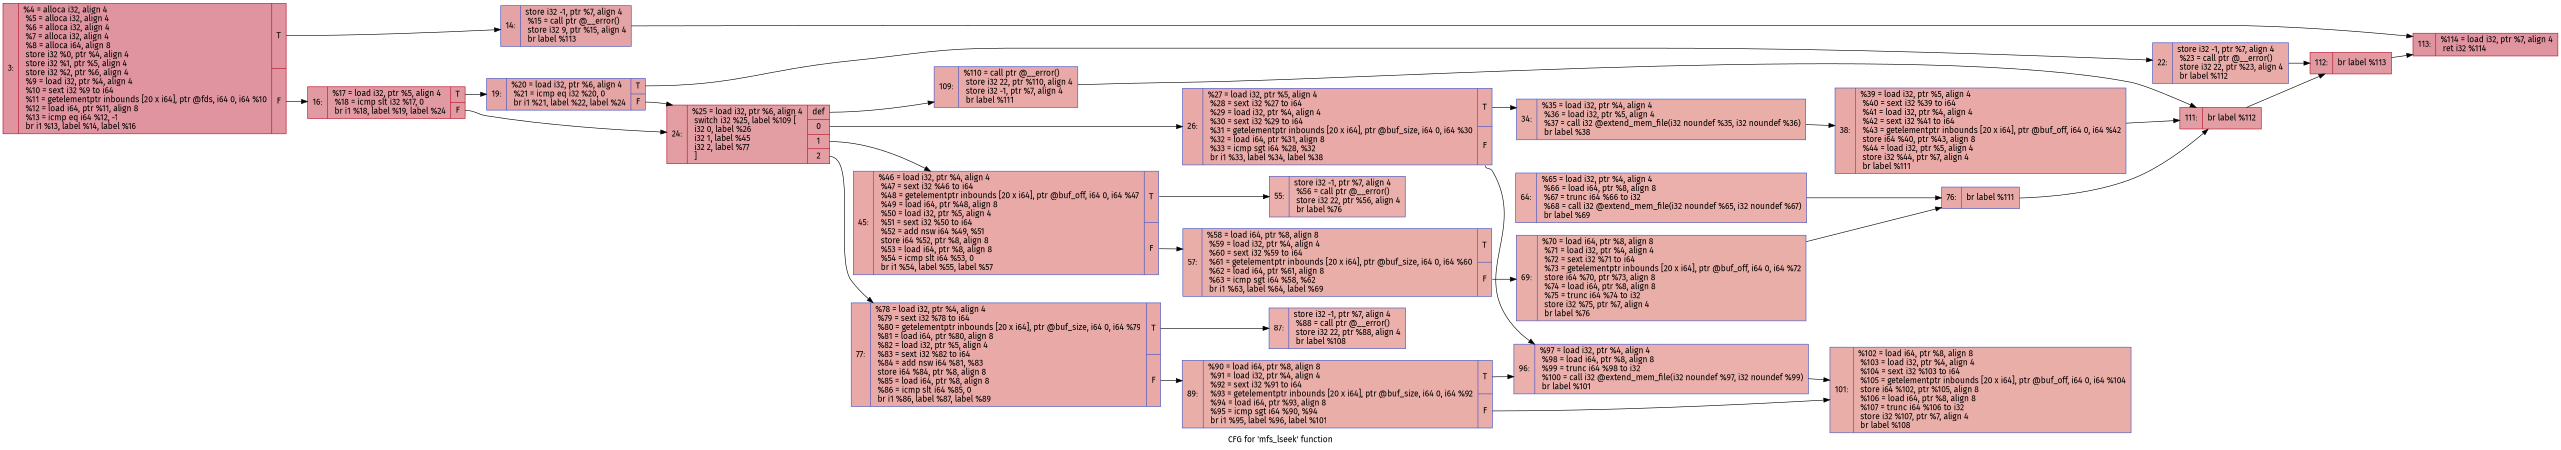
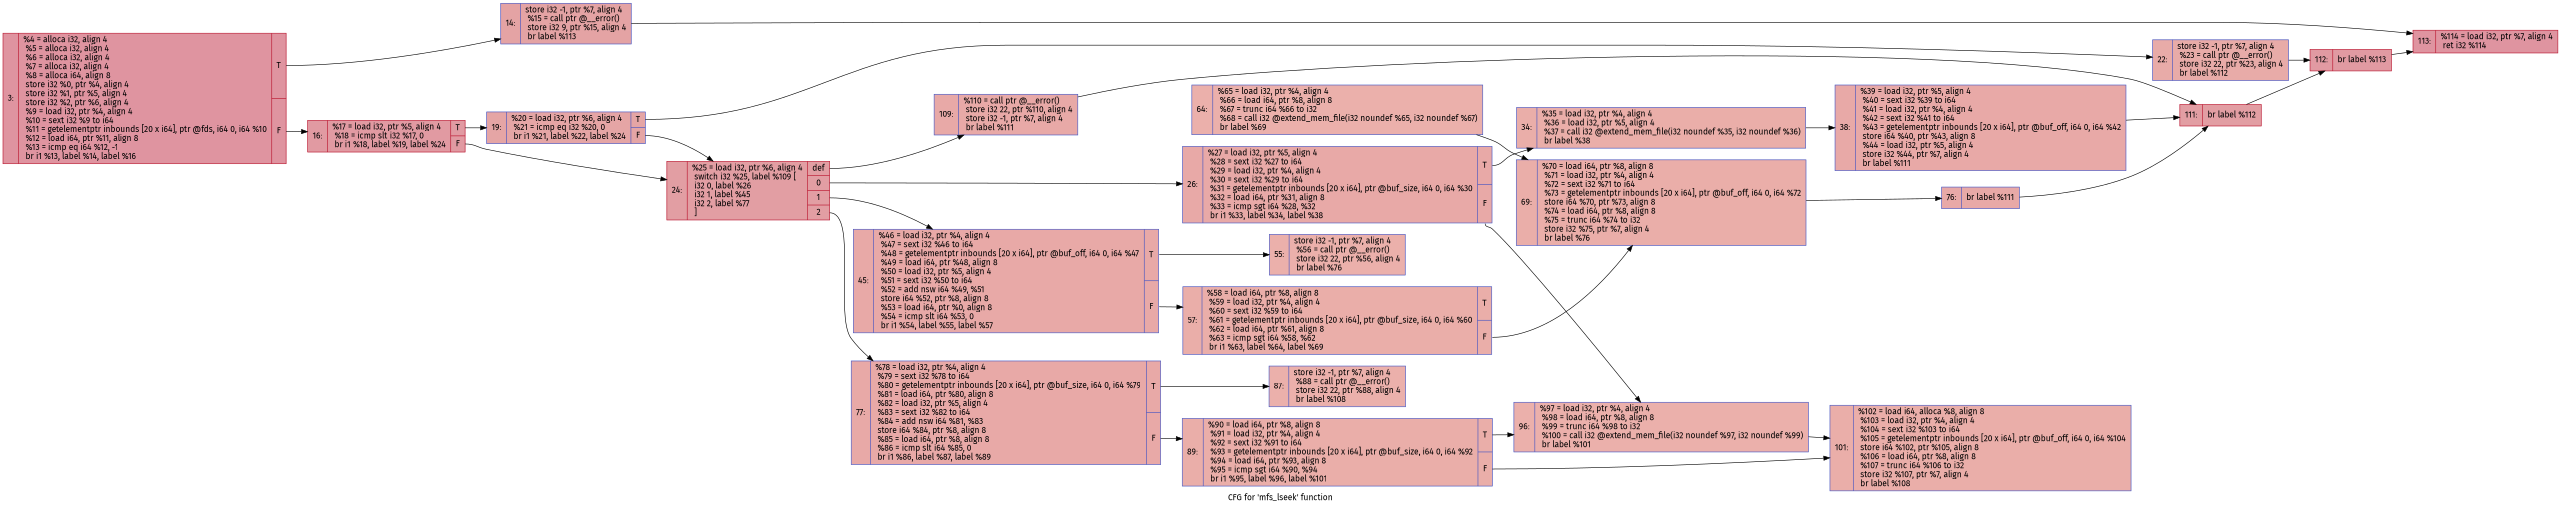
(1871, 198) -> (1500, 144)
(935, 250) -> (935, 308)
(1916, 354) -> (1921, 412)
